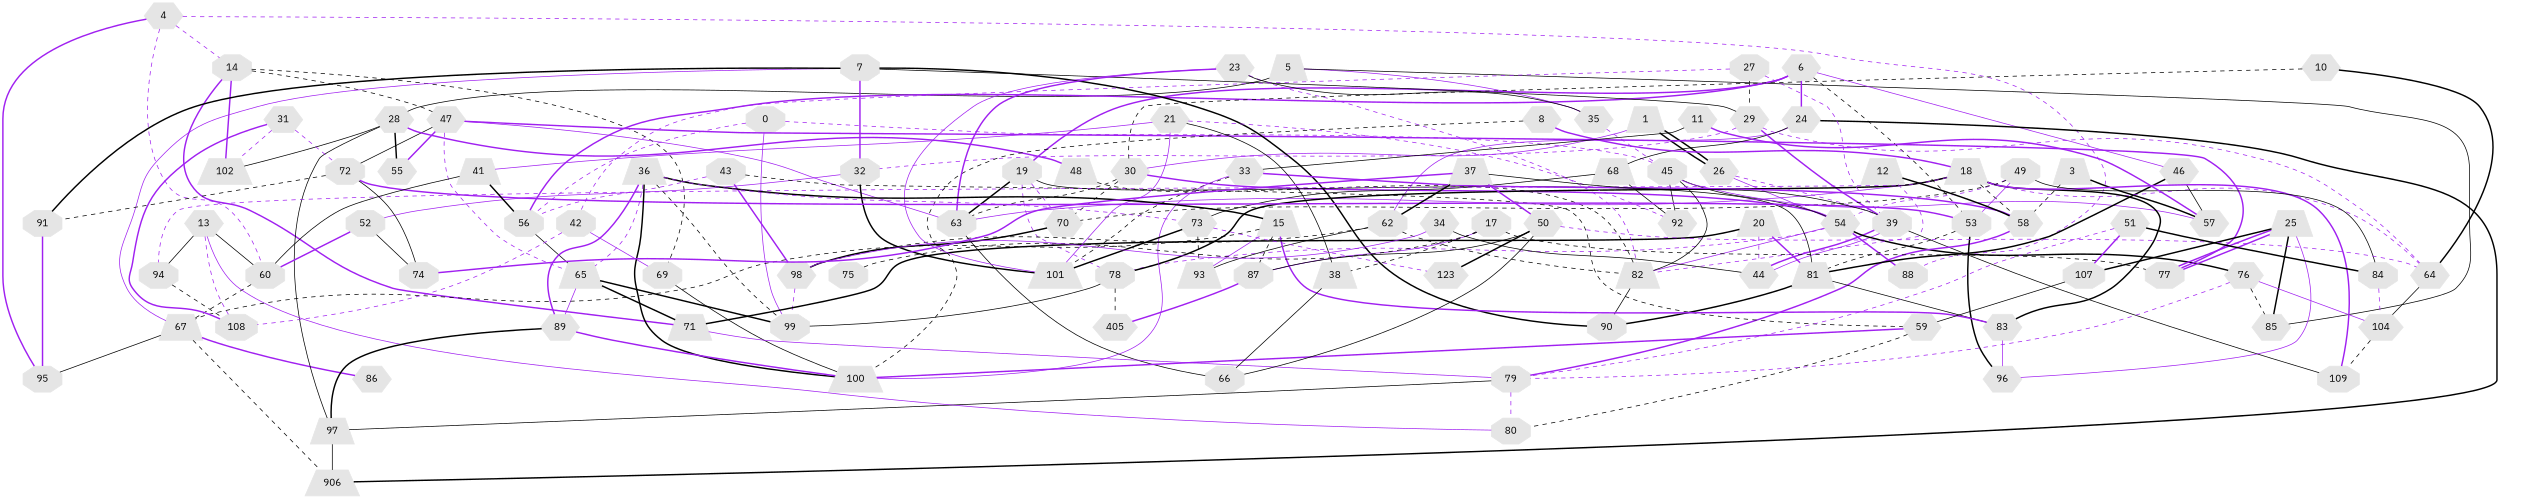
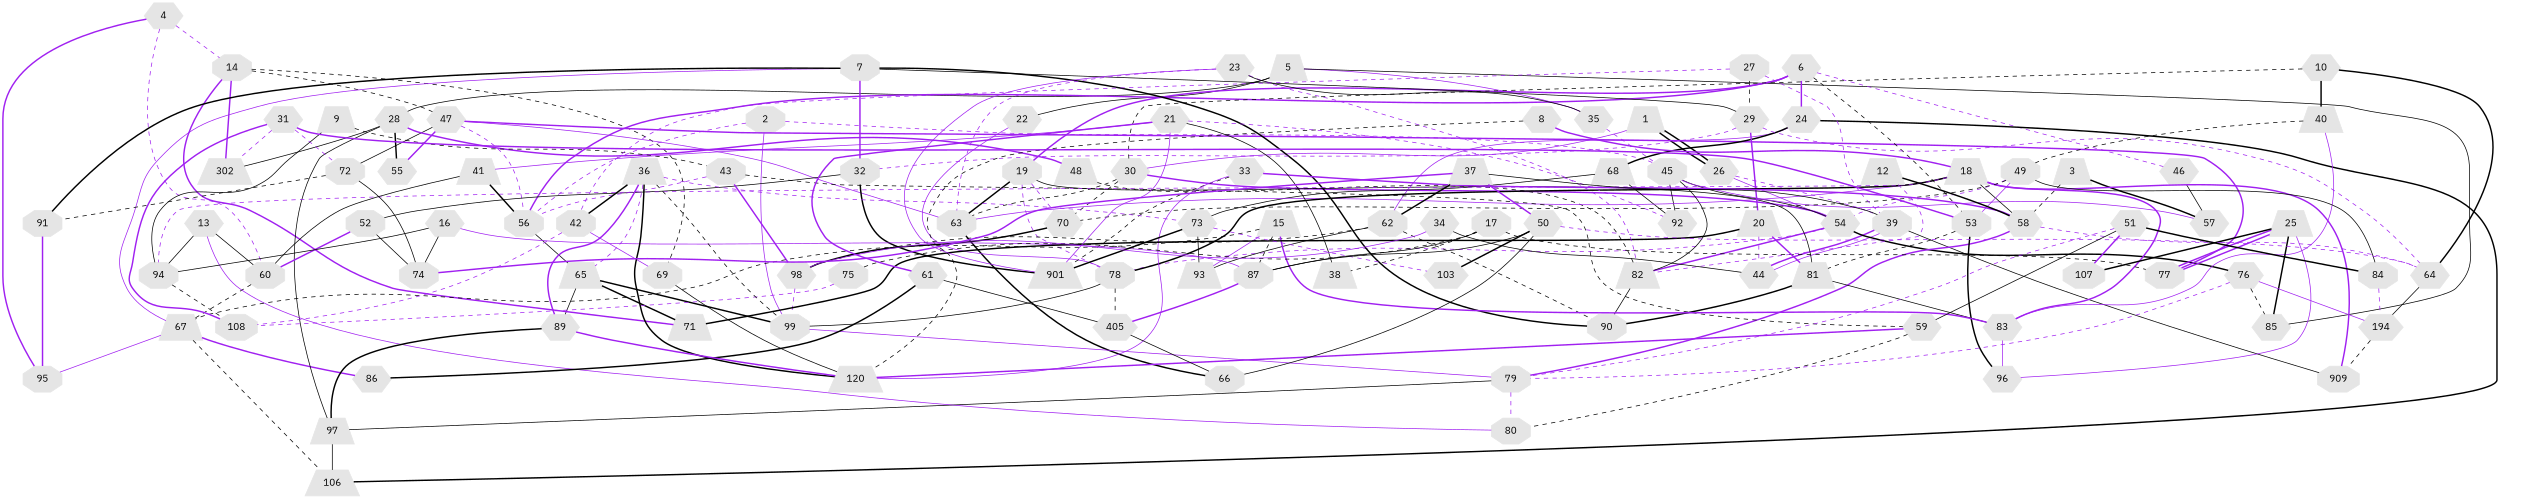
(1000, 104) -> (1000, 104)
none -> (337, 120)
(766, 120) -> (766, 120)
none -> (1022, 120)
(1698, 120) -> none
(1990, 120) -> (1990, 120)
none -> (2321, 120)
(1708, 146) -> (1708, 146)
(225, 172) -> (225, 172)
(1818, 175) -> (1754, 172)
(2212, 189) -> (2229, 242)
(612, 193) -> (509, 199)
(1992, 194) -> (1992, 194)
(964, 197) -> (605, 201)
(837, 204) -> (1087, 150)
(2086, 219) -> none
(481, 220) -> (506, 158)
(2160, 222) -> (2160, 222)
none -> (445, 223)
(1198, 249) -> (1198, 249)
(1739, 249) -> (1739, 249)
(1375, 253) -> (1375, 253)
(1505, 258) -> (1503, 275)
none -> (928, 275)
(1055, 275) -> (1055, 275)
(1446, 275) -> (1446, 275)
(1908, 275) -> none
(212, 277) -> (532, 312)
(2001, 302) -> (2030, 273)
(569, 305) -> (569, 305)
(2381, 327) -> (2381, 327)
(1279, 328) -> (1162, 350)
(1071, 331) -> (1071, 331)
(110, 354) -> (110, 354)
(1080, 357) -> (1150, 353)
(856, 379) -> (856, 379)
(2338, 379) -> (2338, 379)
(332, 483) -> (332, 483)
